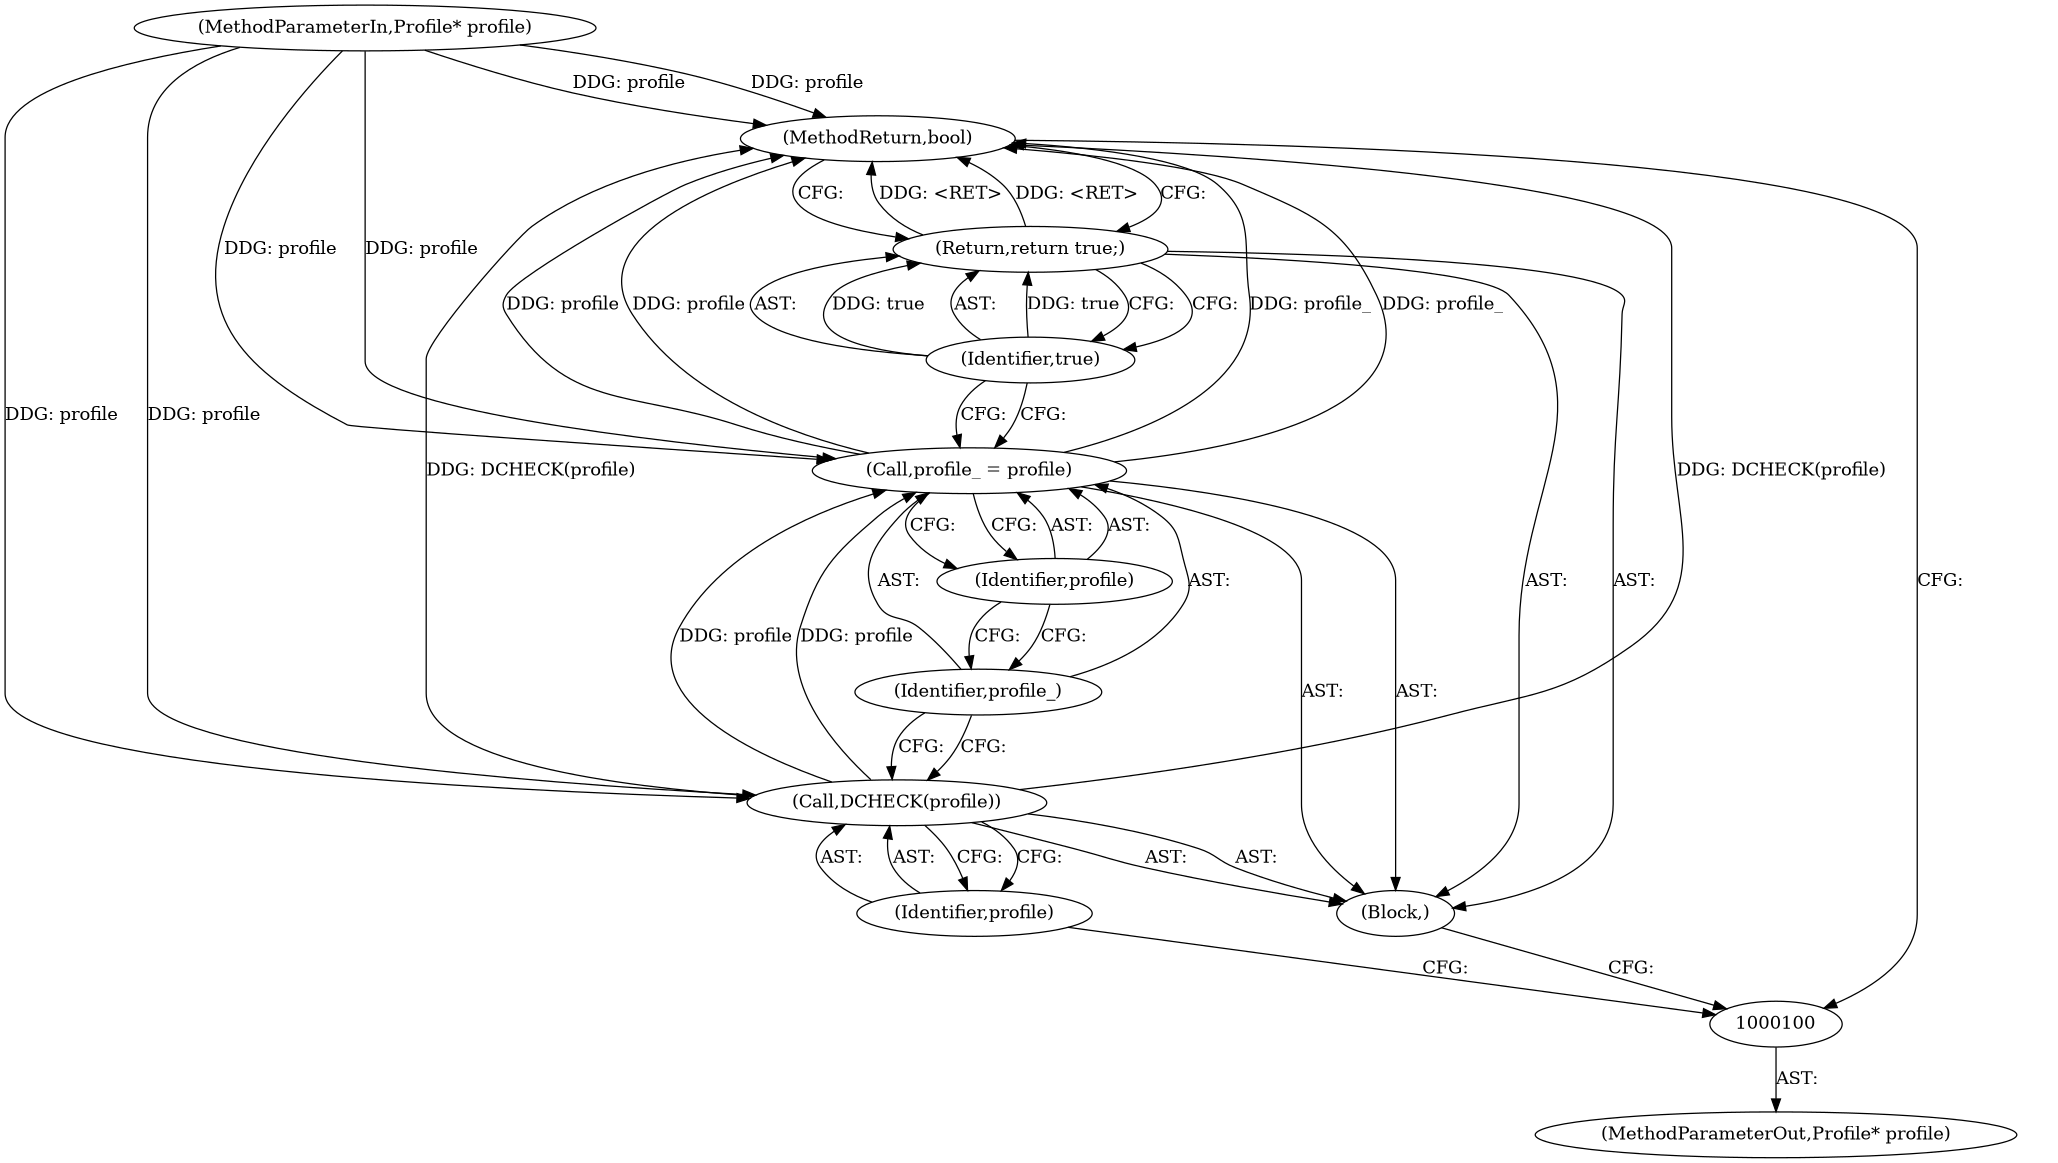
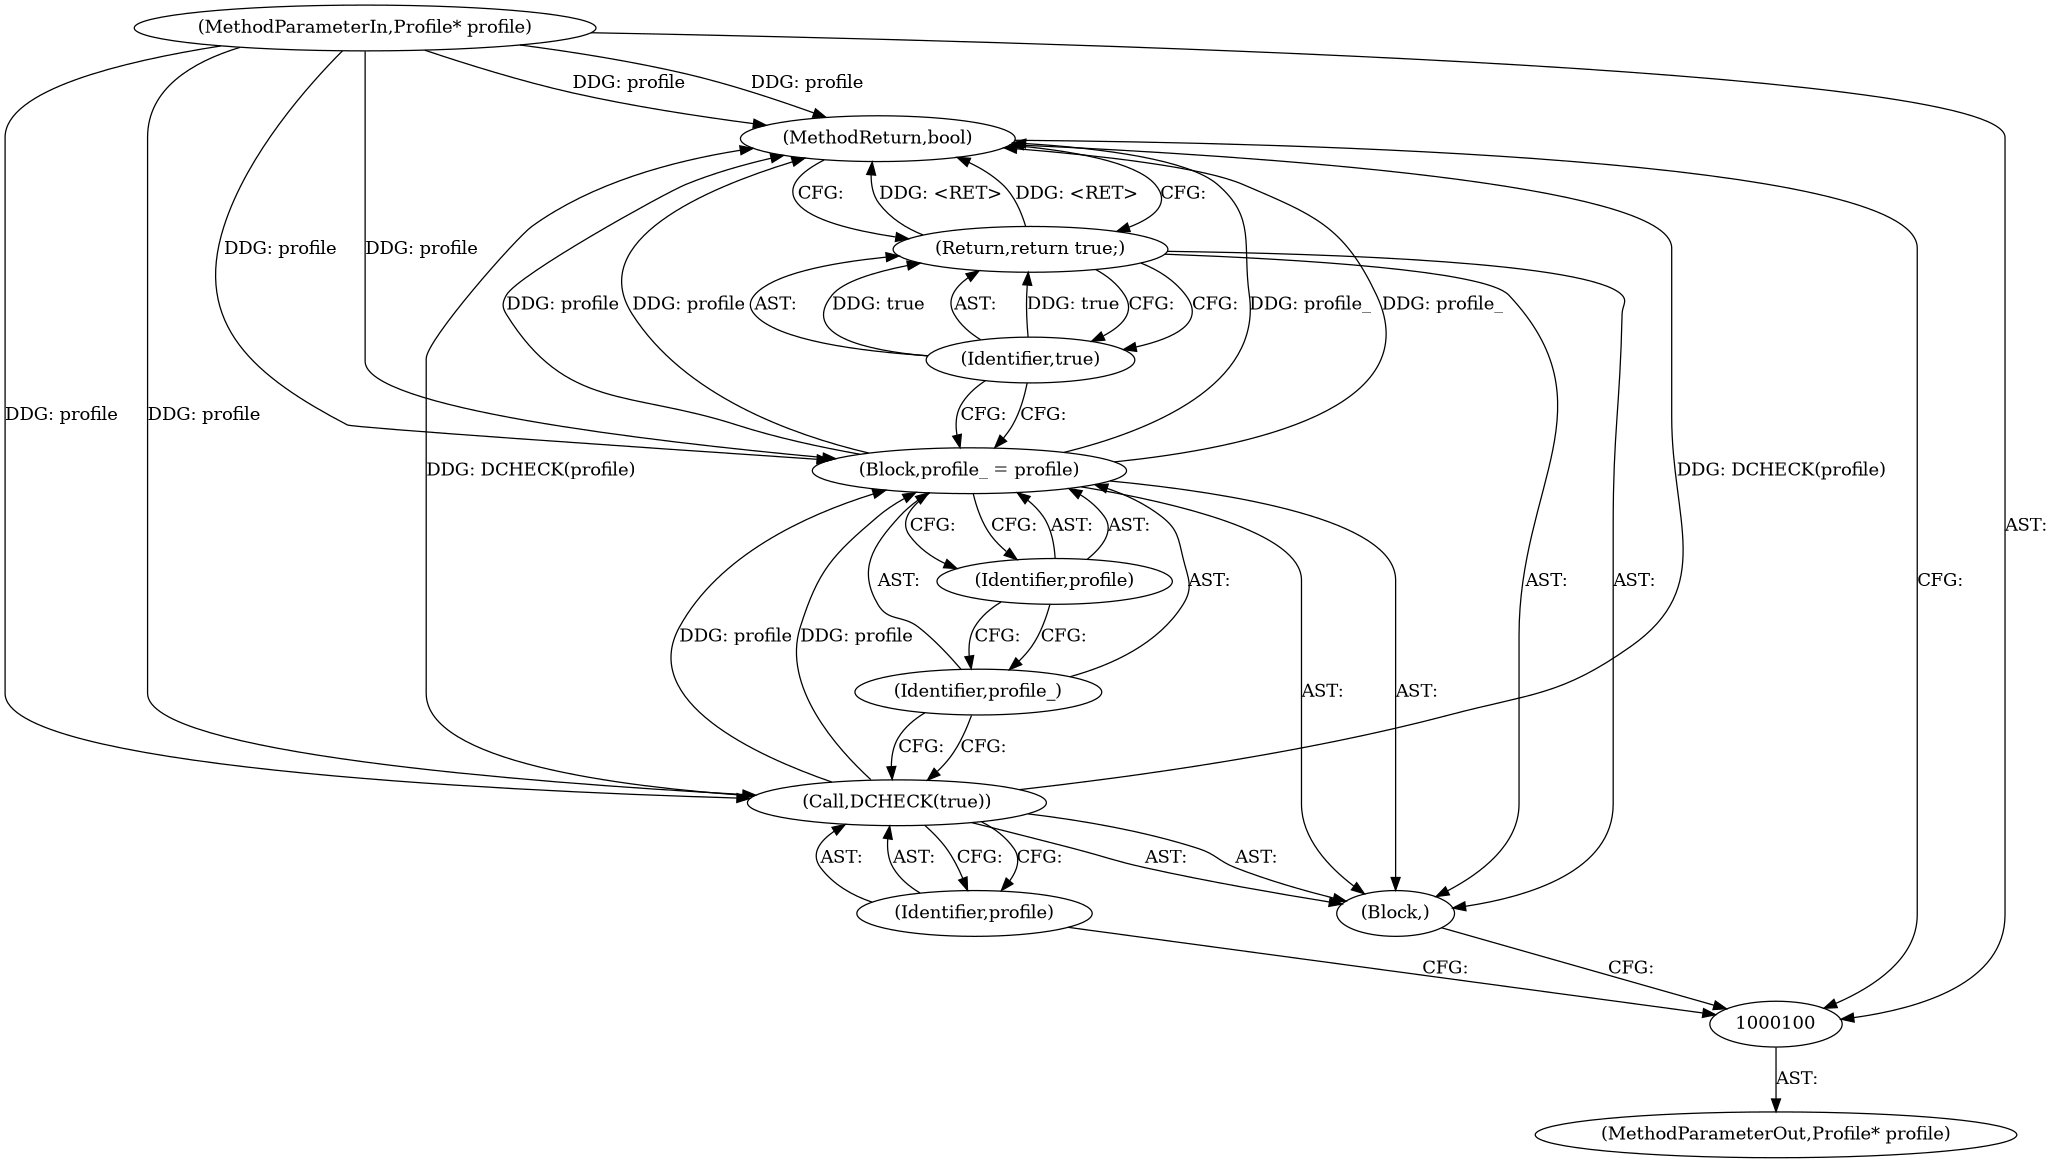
none -> (1790, 87)
(969, 471) -> (969, 471)
(897, 803) -> (897, 803)
